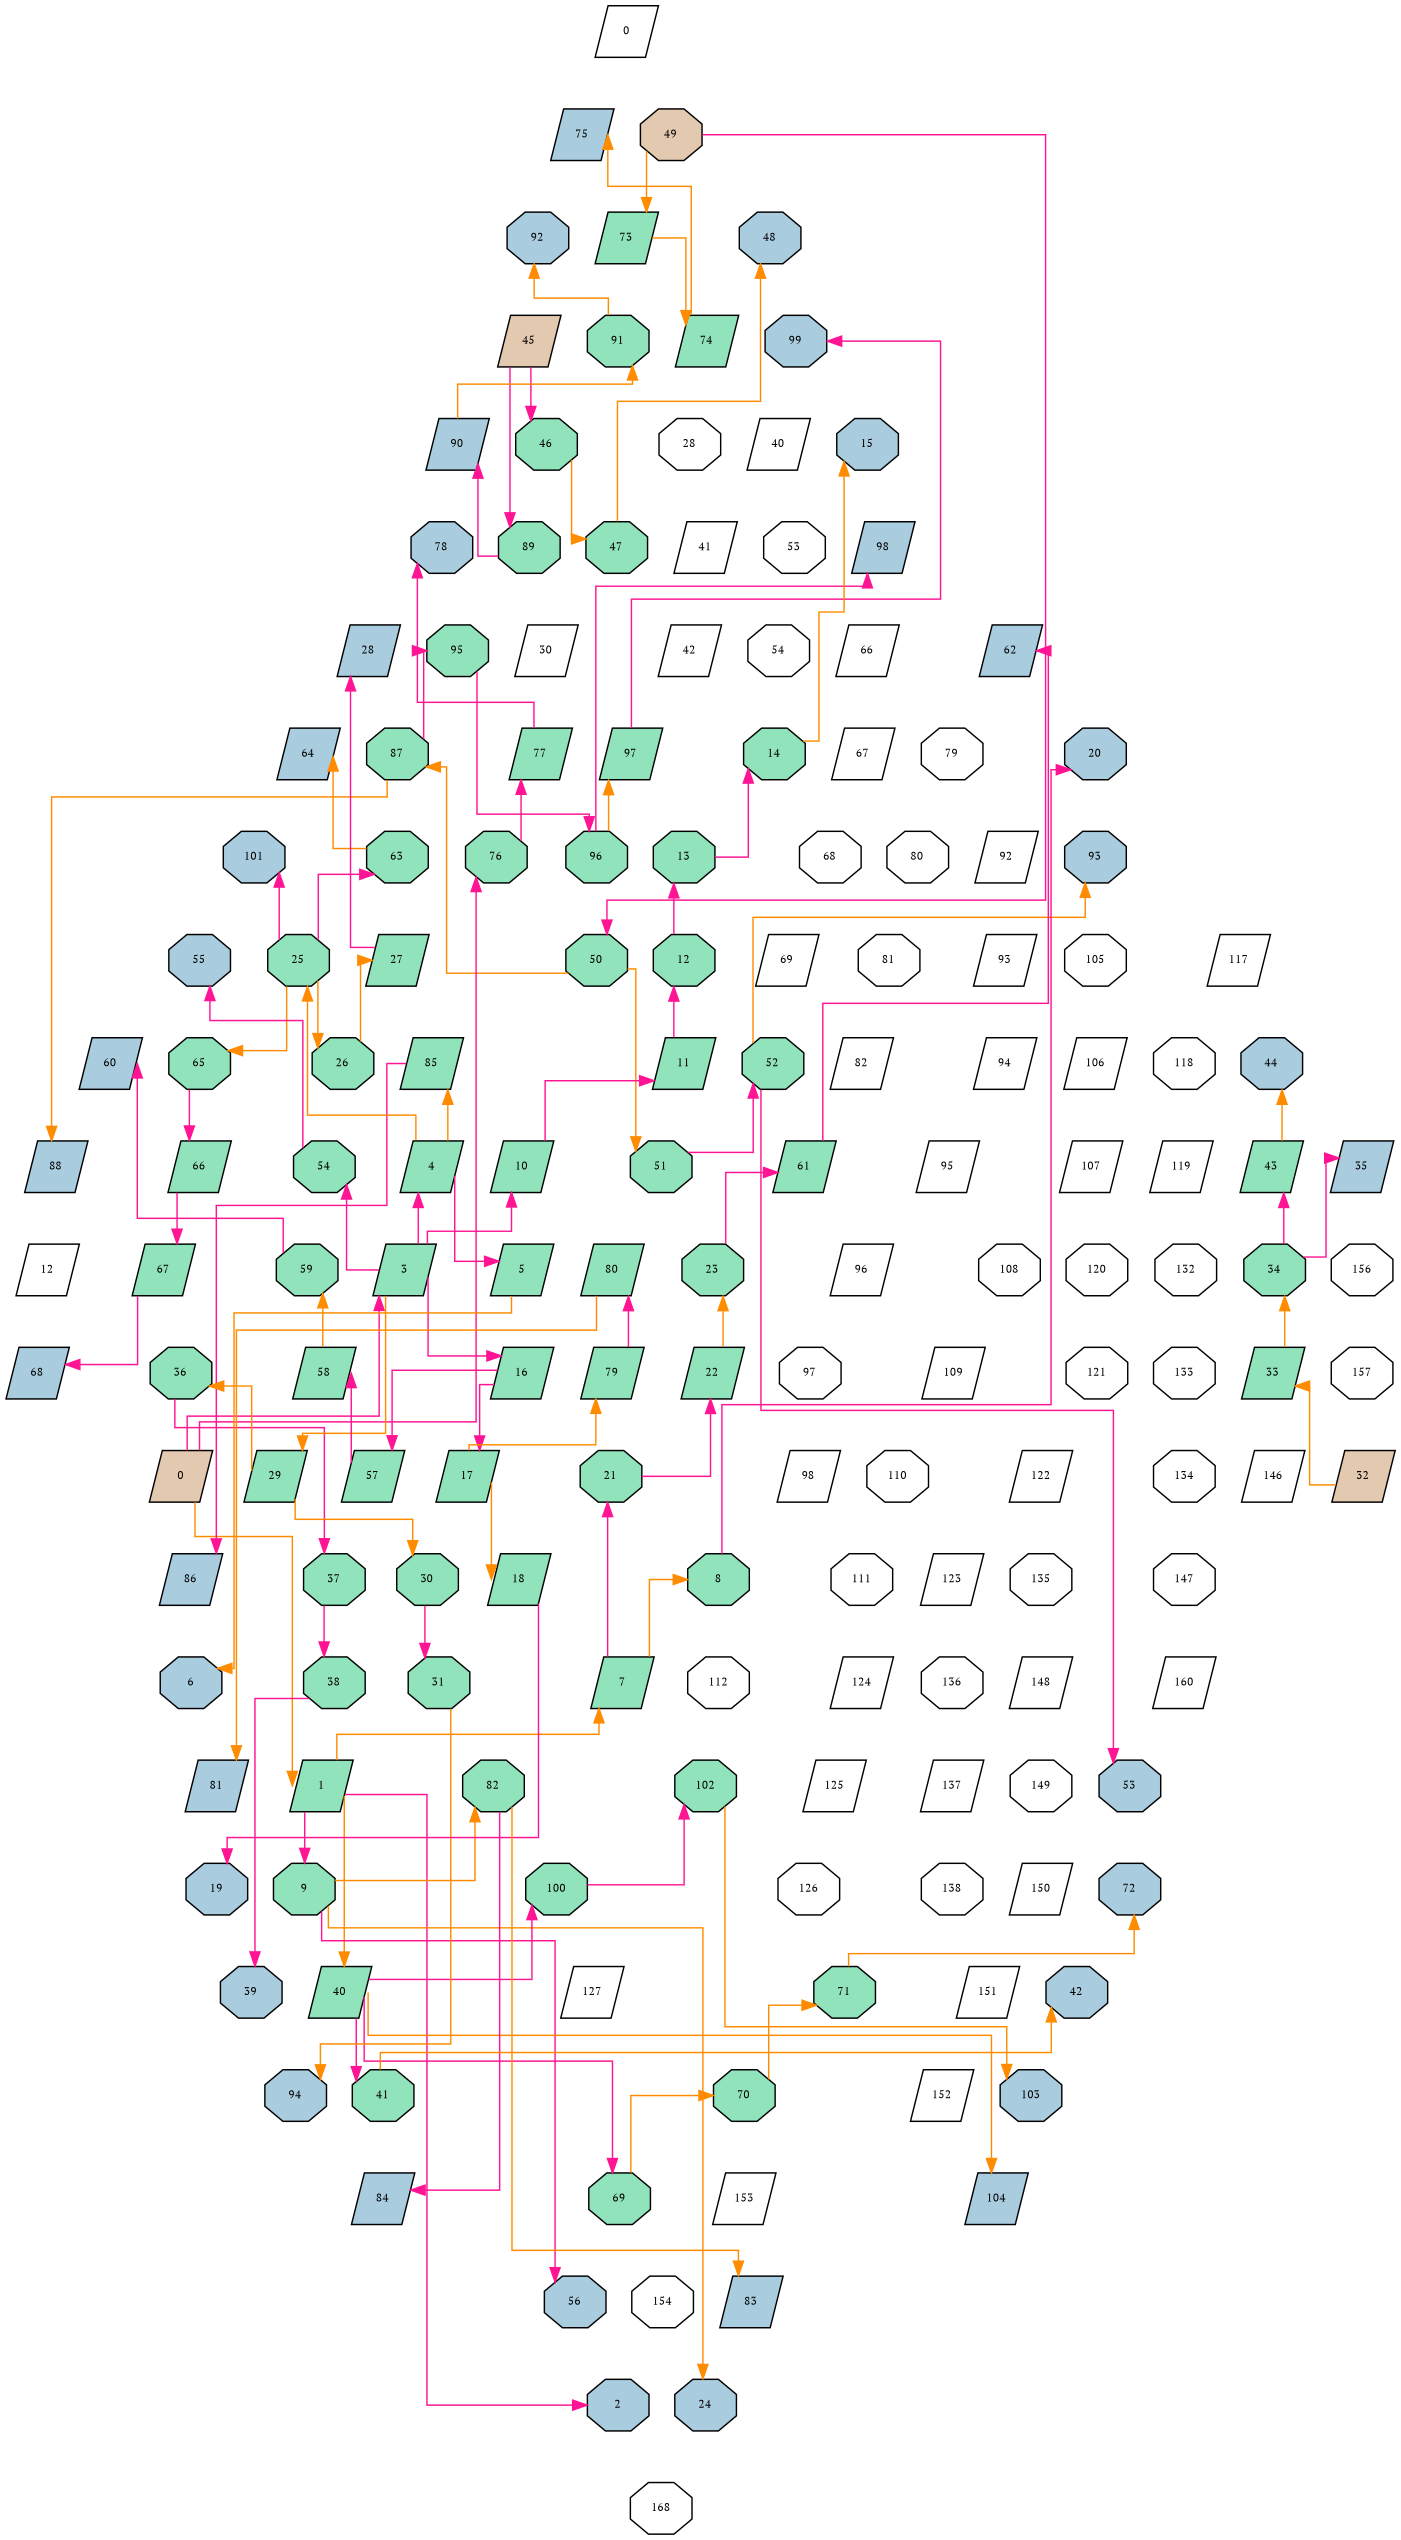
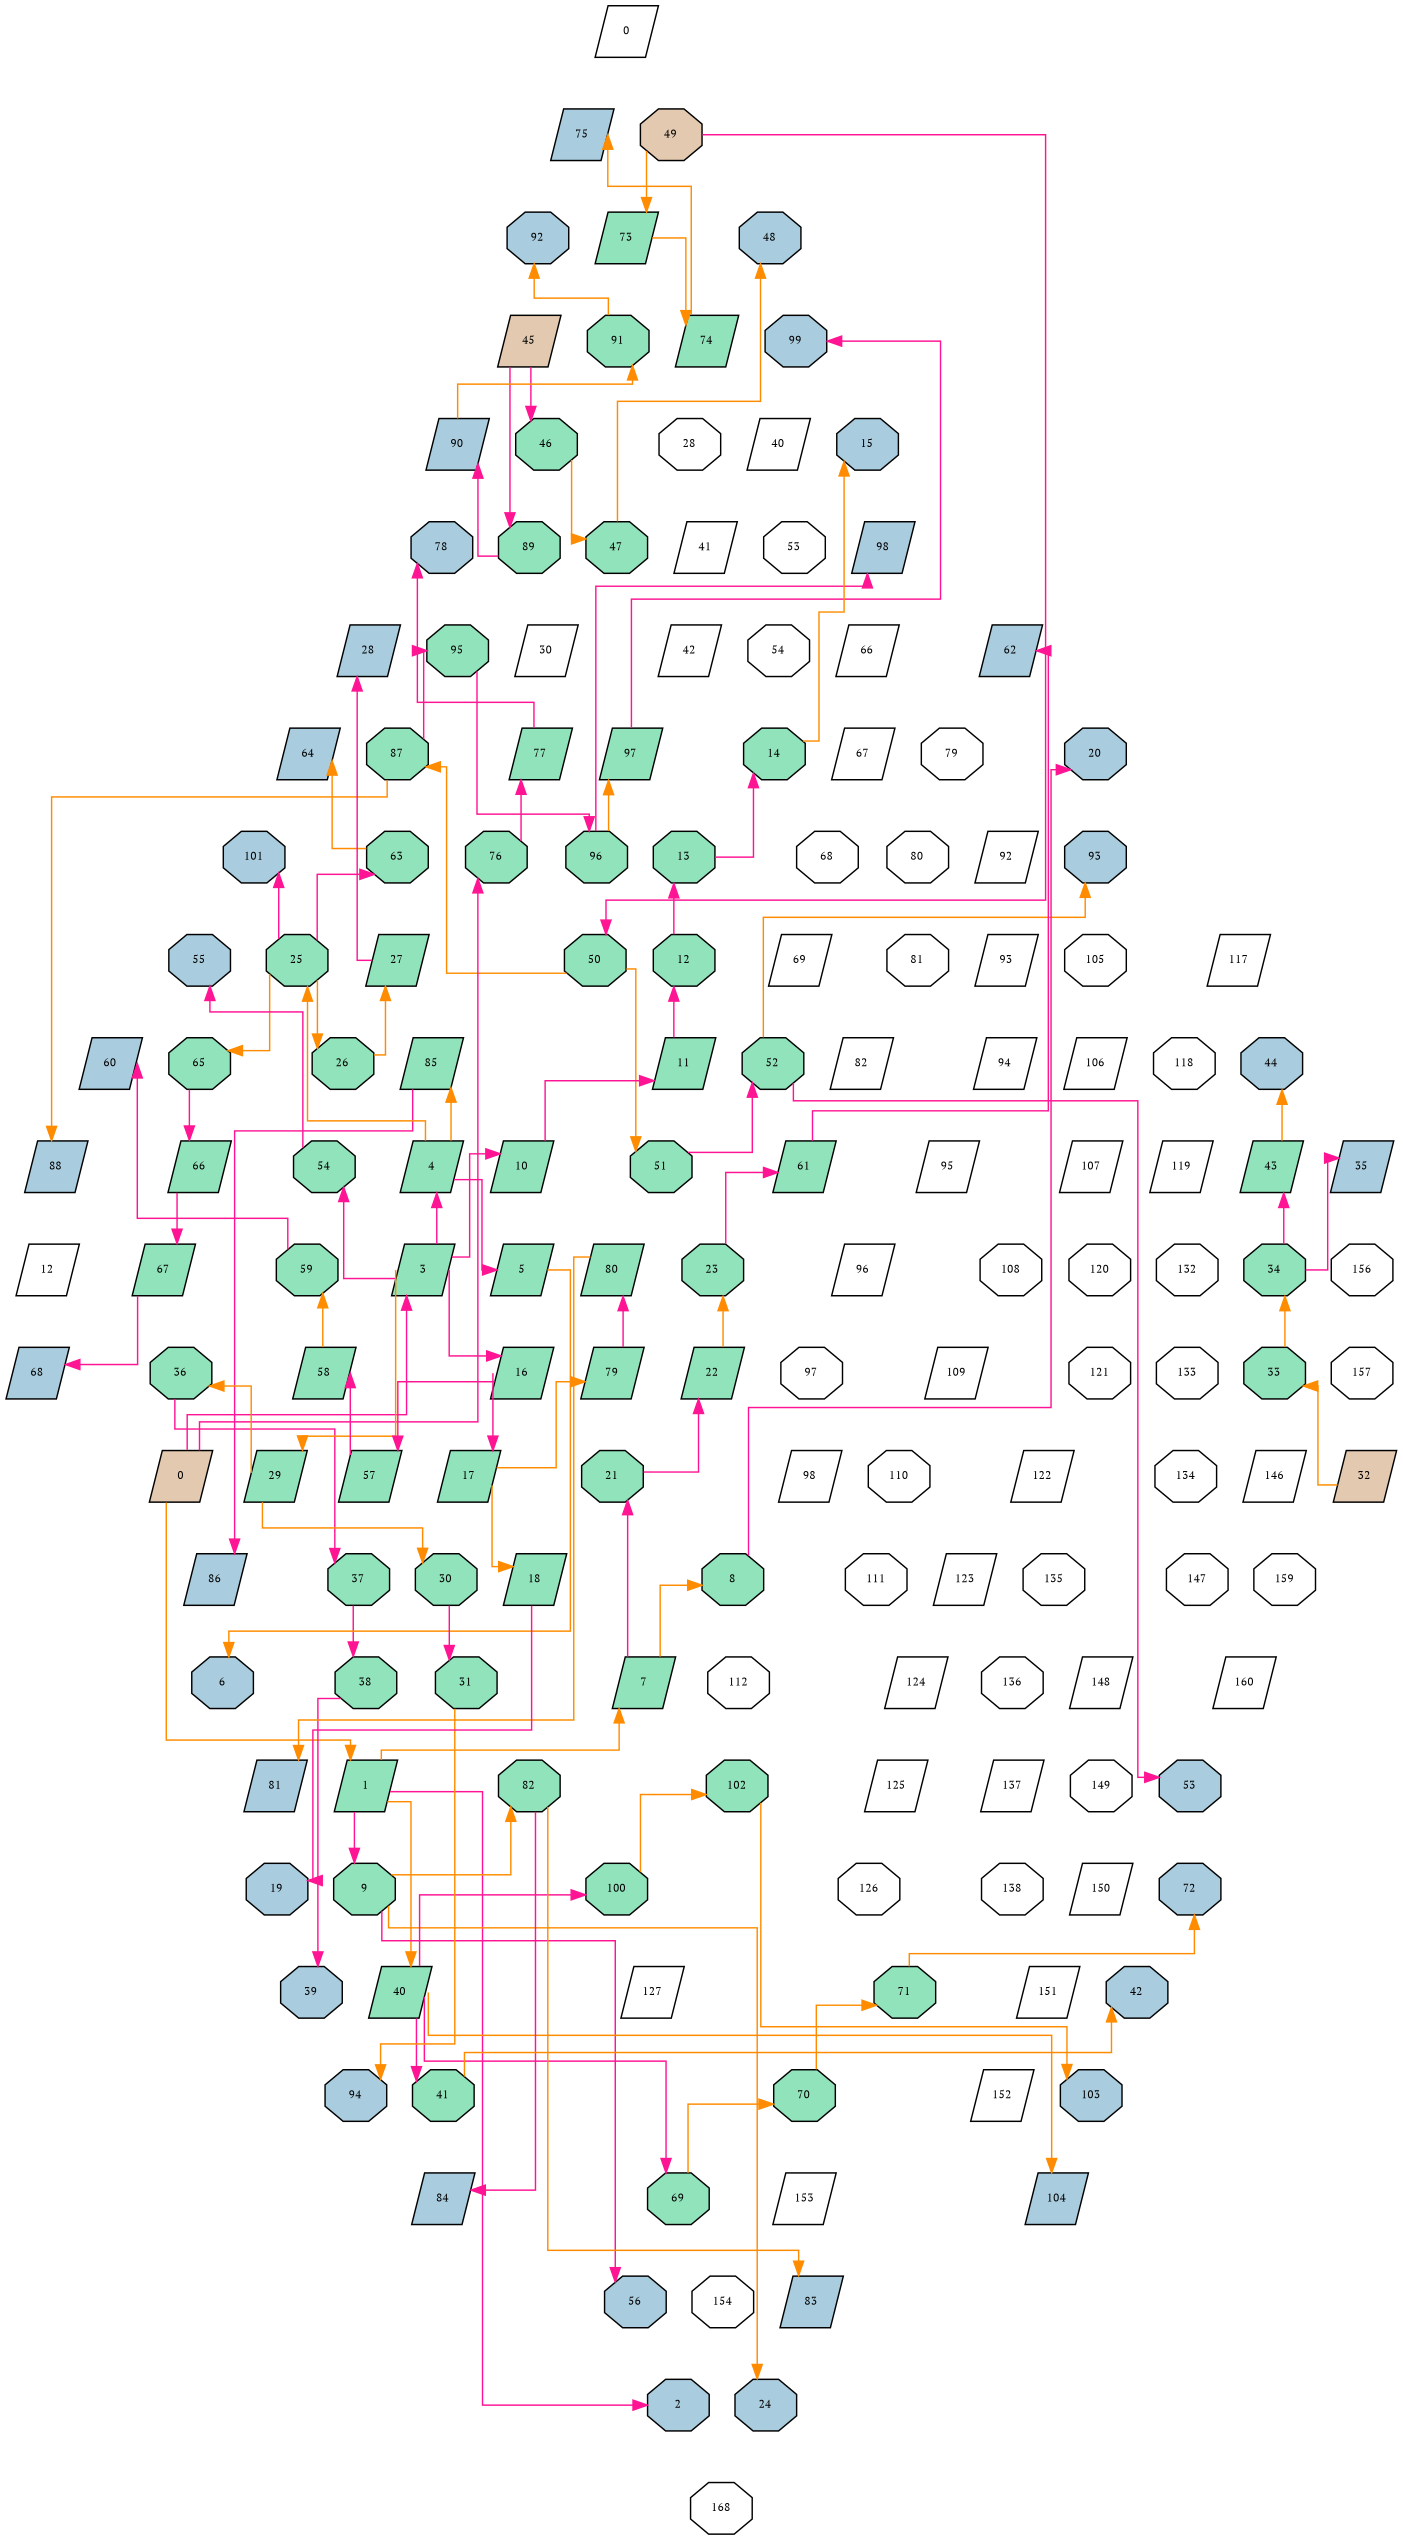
(1273, 1373) -> (1275, 1373)
none -> (1285, 1580)
(669, 1885) -> (643, 1795)
